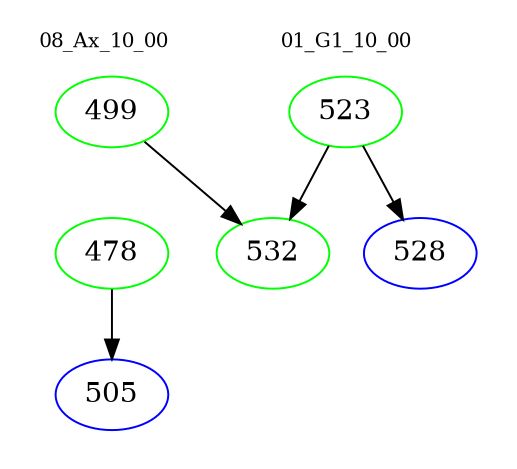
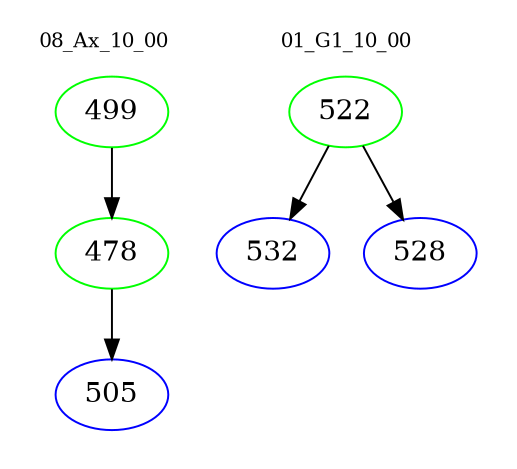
(346, 112) -> (346, 112)
(171, 164) -> (112, 173)
(273, 253) -> (273, 253)
